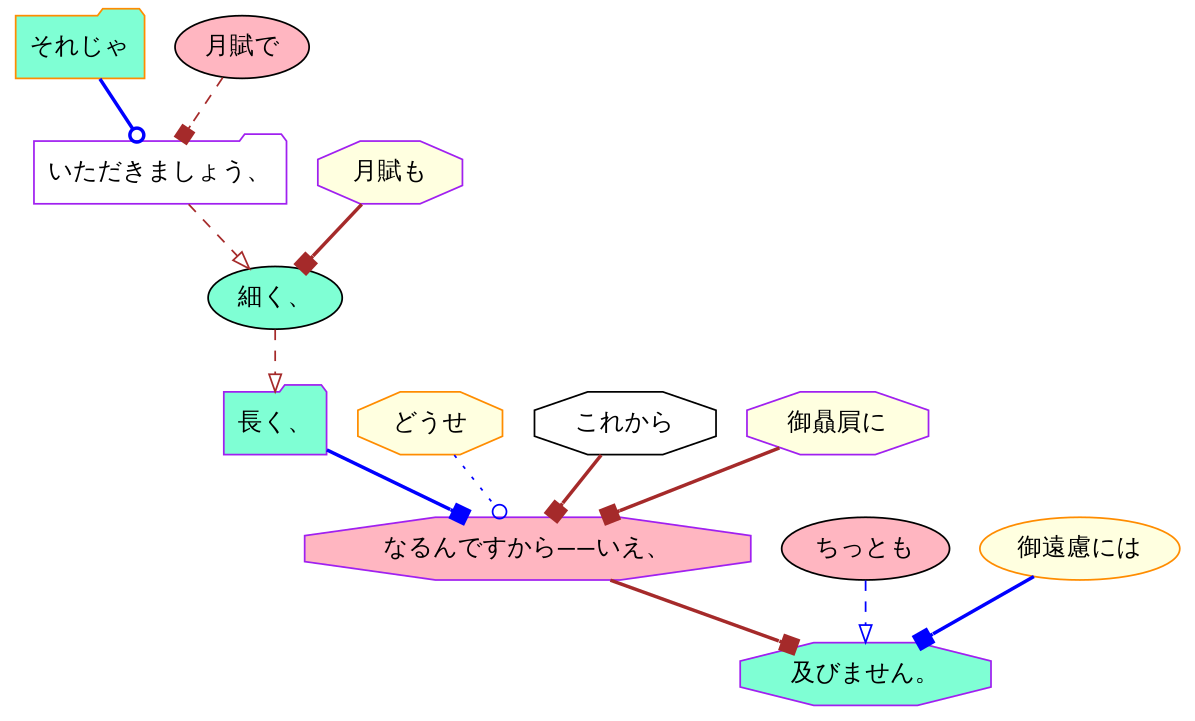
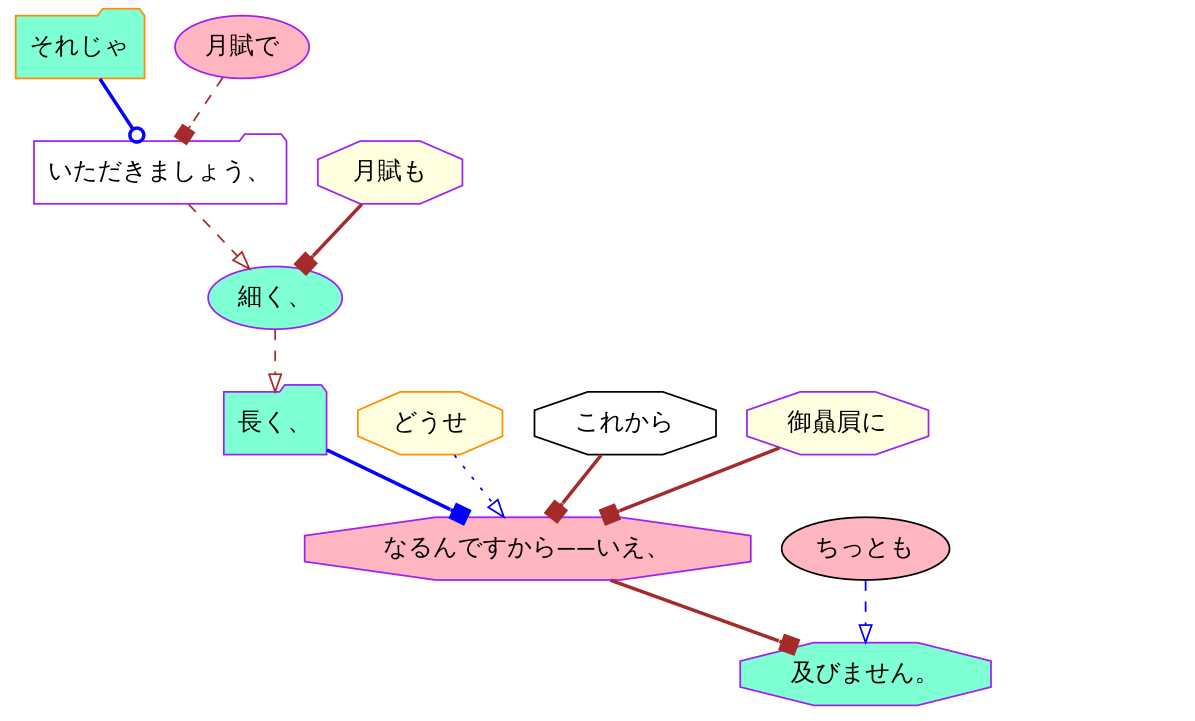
(242, 47) -> (242, 47)
(275, 298) -> (275, 298)
(475, 481) -> (475, 481)
(1080, 549) -> none
